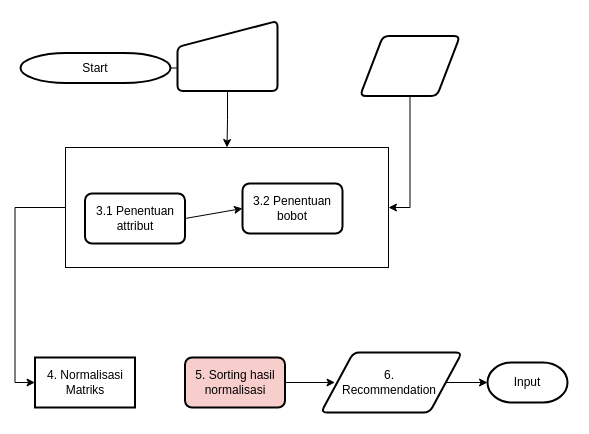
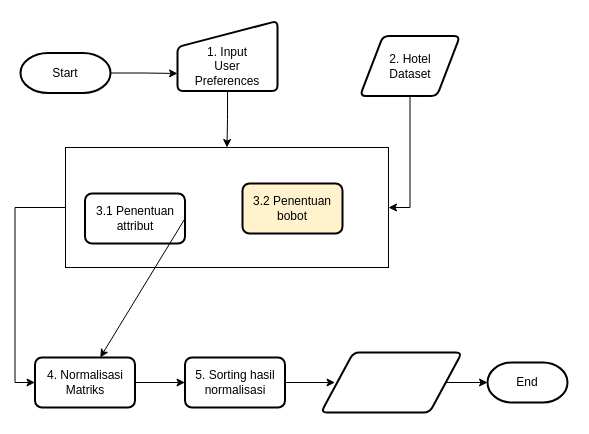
none -> (228, 66)
none -> (410, 66)
(96, 68) -> (66, 73)
(293, 209) -> (293, 209)
(210, 214) -> (144, 285)
(85, 383) -> (85, 383)
none -> (156, 383)
(235, 383) -> (235, 383)
(389, 383) -> none
(528, 383) -> (528, 383)
